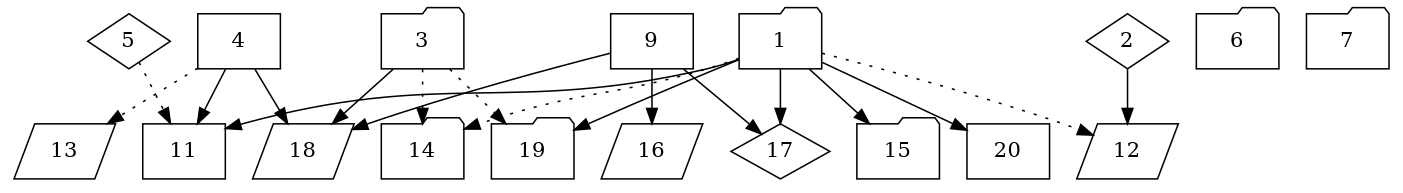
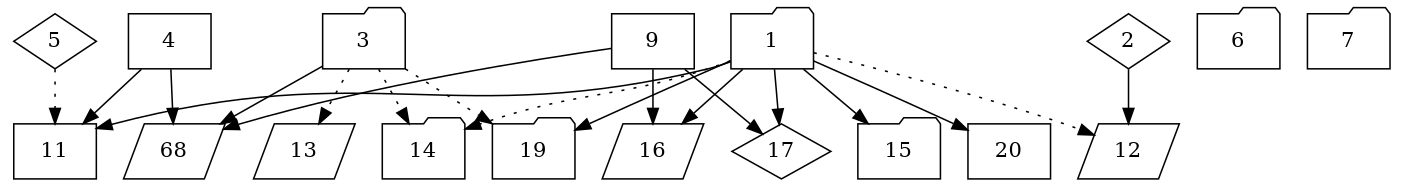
(165, 88) -> (341, 84)
none -> (722, 88)
(303, 151) -> (174, 151)
